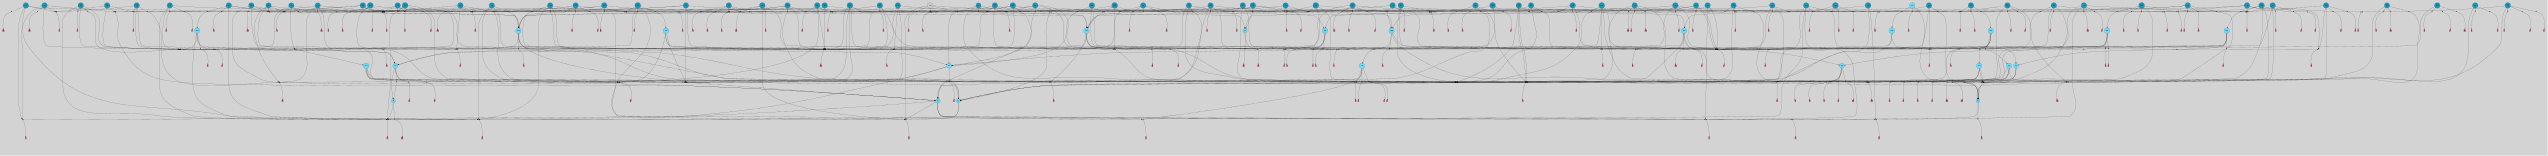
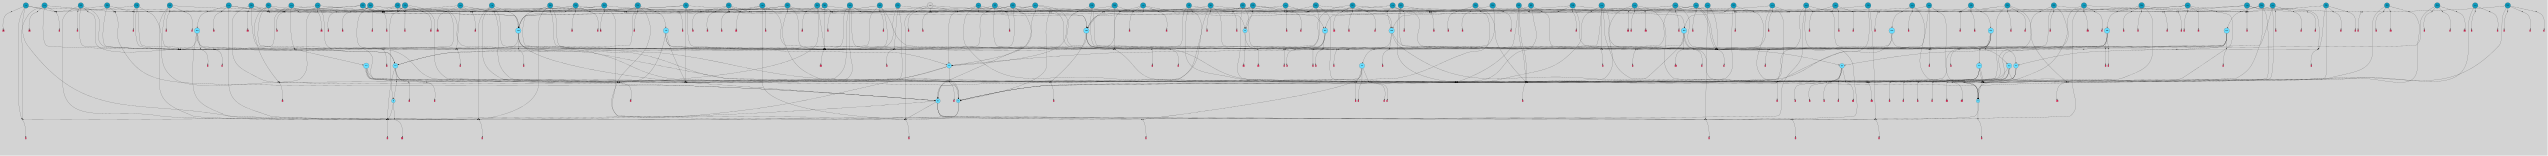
(1912, 5) -> (1912, 5)
